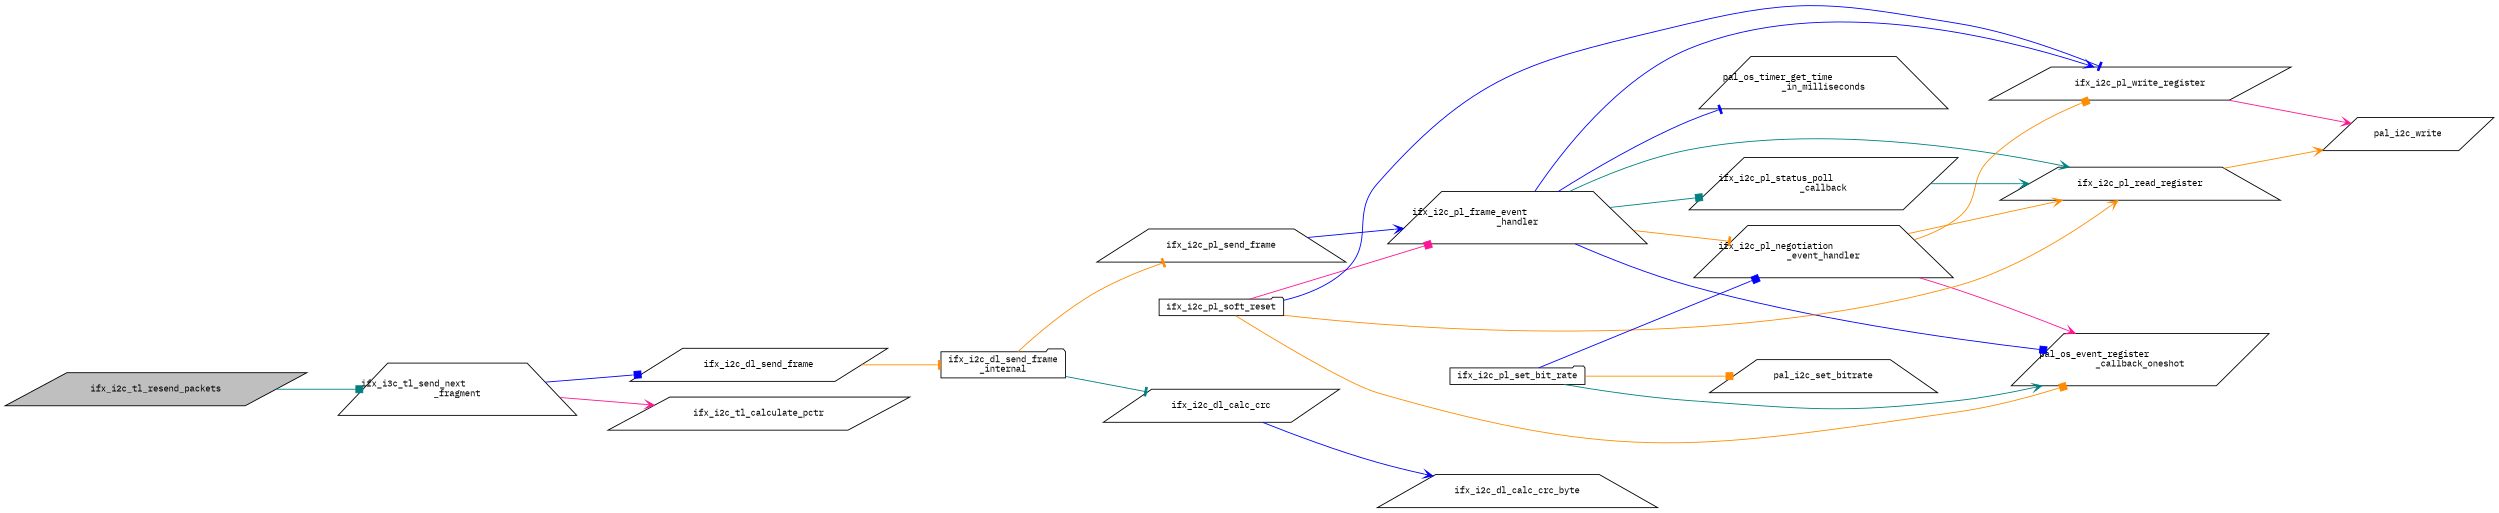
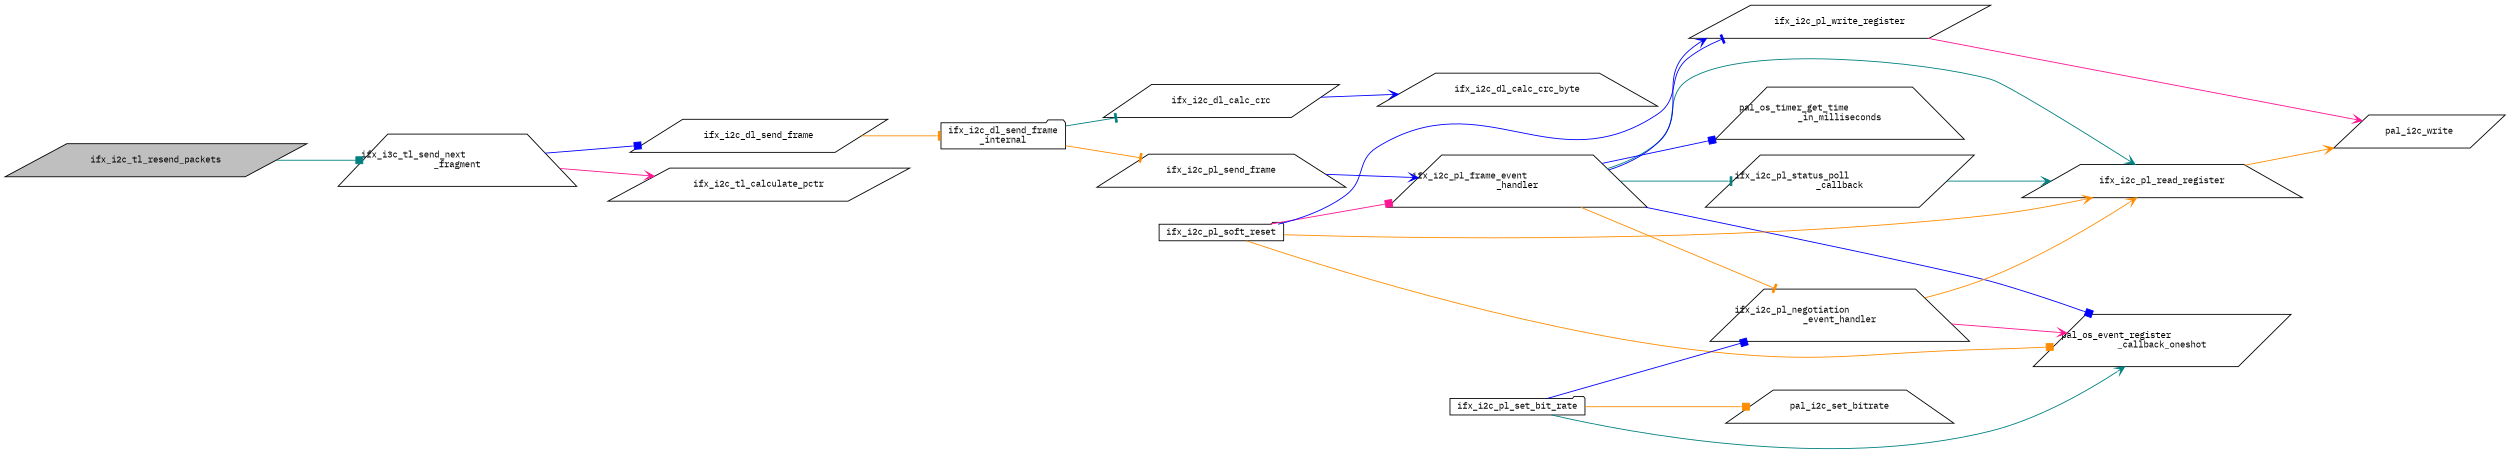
(1636, 146) -> (1657, 152)
(1986, 163) -> none
(1652, 203) -> (1674, 181)
